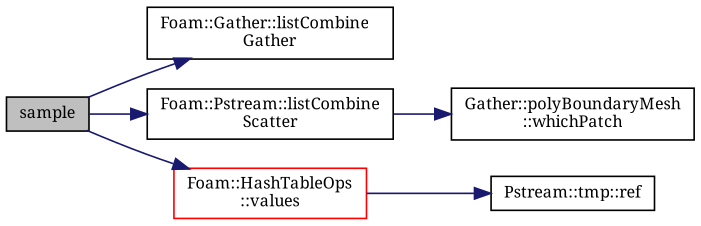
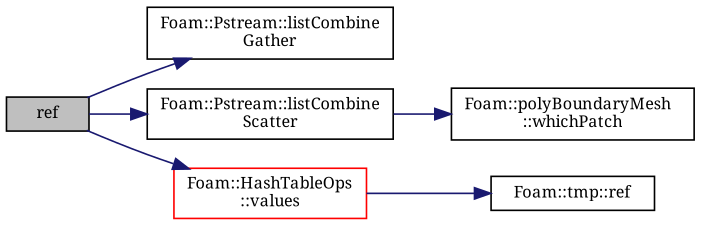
(270, 33) -> (270, 33)
(48, 114) -> (48, 114)
(573, 114) -> (573, 114)
(573, 193) -> (573, 193)
